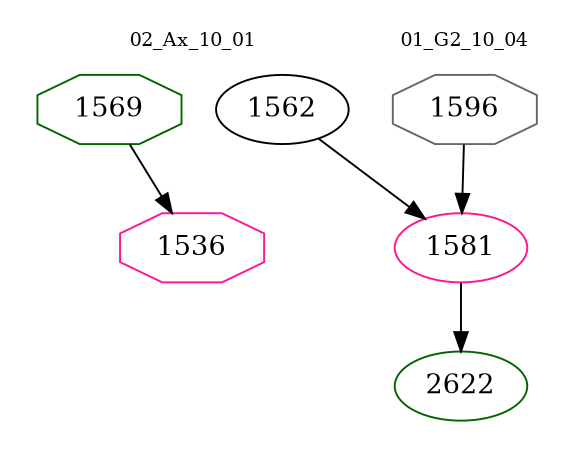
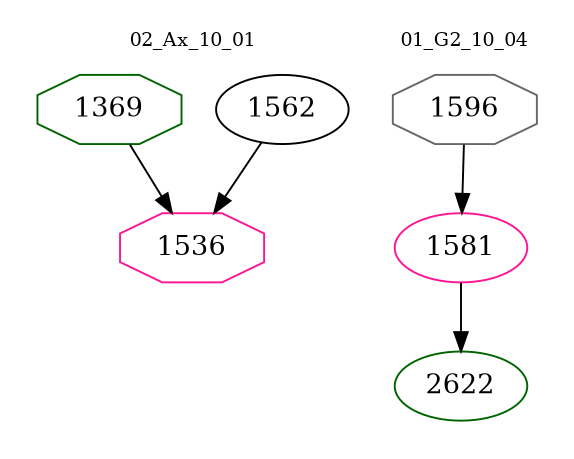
(109, 109) -> (109, 109)
(350, 163) -> (243, 170)
